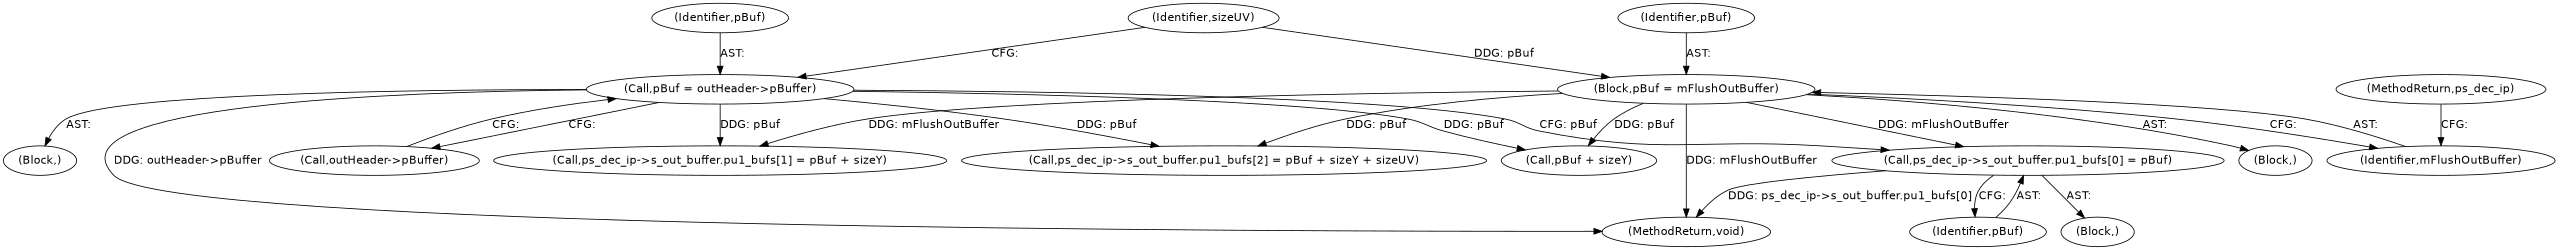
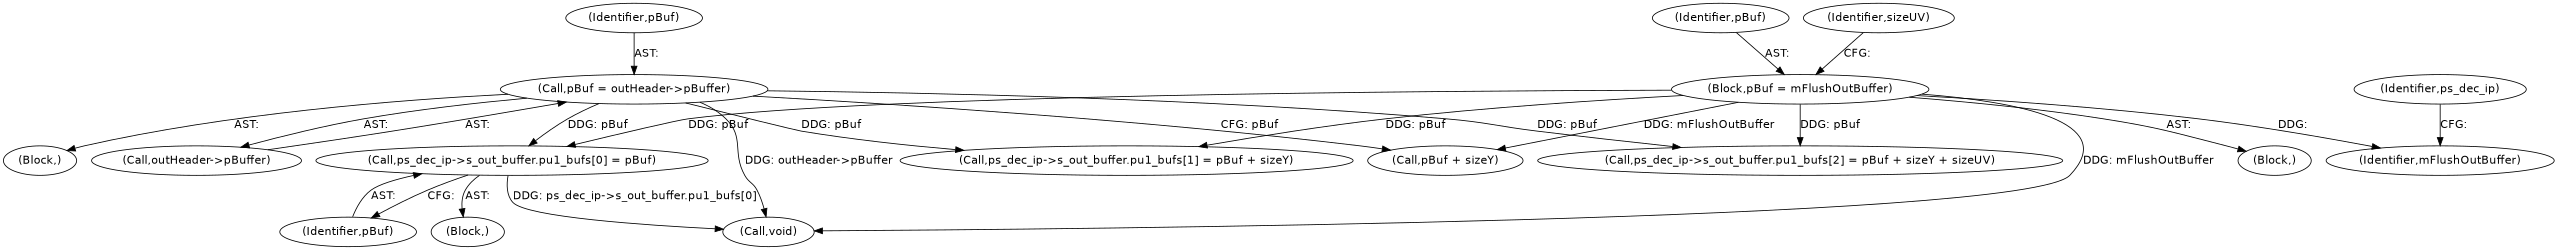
(976, 52) -> none
(1504, 54) -> (1859, 54)
(2441, 89) -> (2440, 89)
(2115, 103) -> none
(508, 125) -> (480, 125)
(584, 125) -> (378, 125)
(934, 125) -> (1416, 125)
(1474, 125) -> (1250, 125)
(1569, 125) -> (598, 125)
(1644, 125) -> (1709, 125)
(1944, 125) -> (719, 125)
(2285, 125) -> (2295, 125)
(1686, 232) -> (769, 232)
